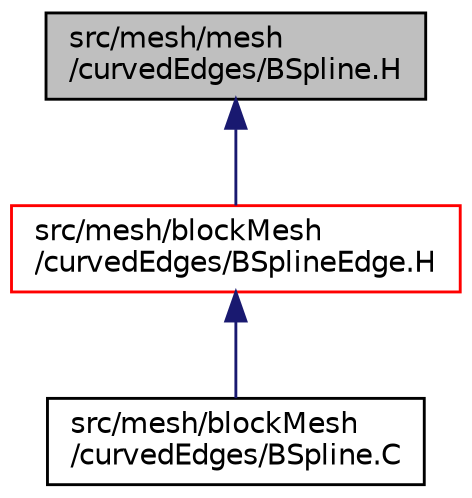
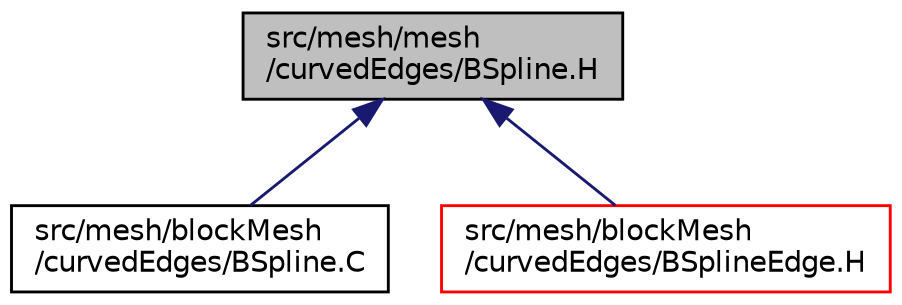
(236, 360) -> (305, 162)
